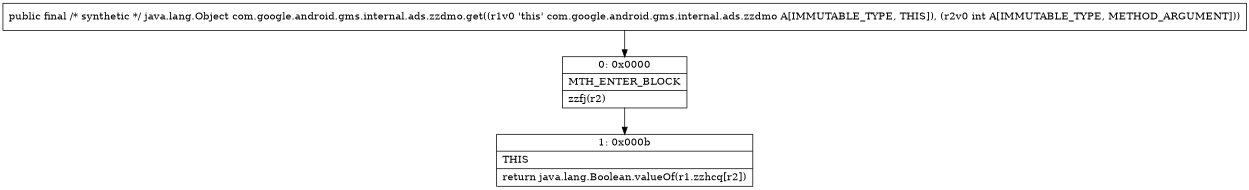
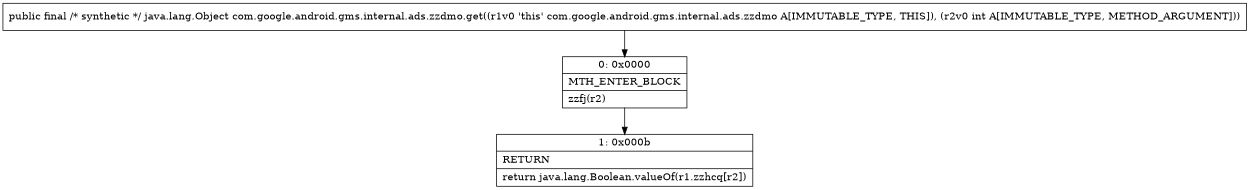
(516, 160) -> (526, 160)
